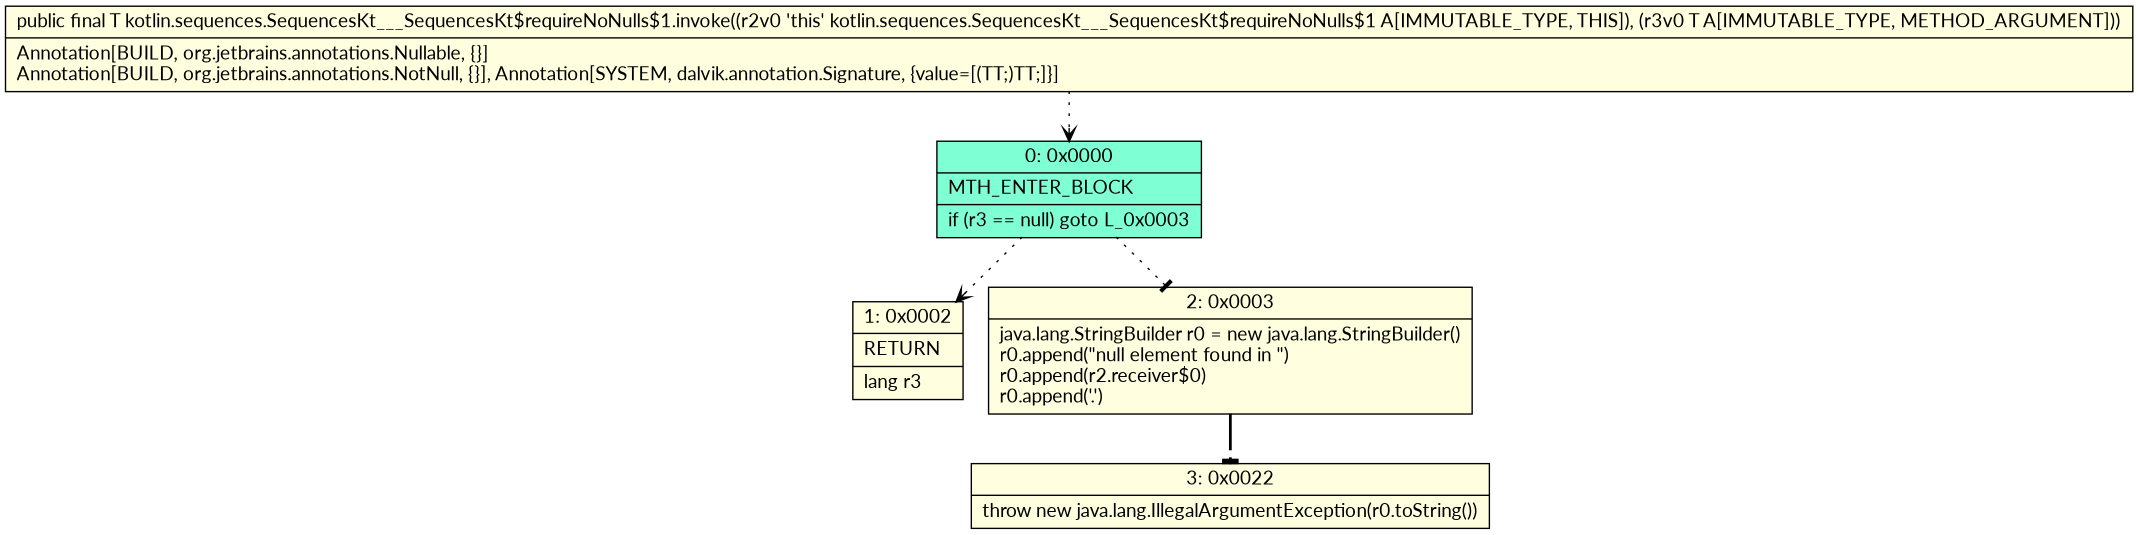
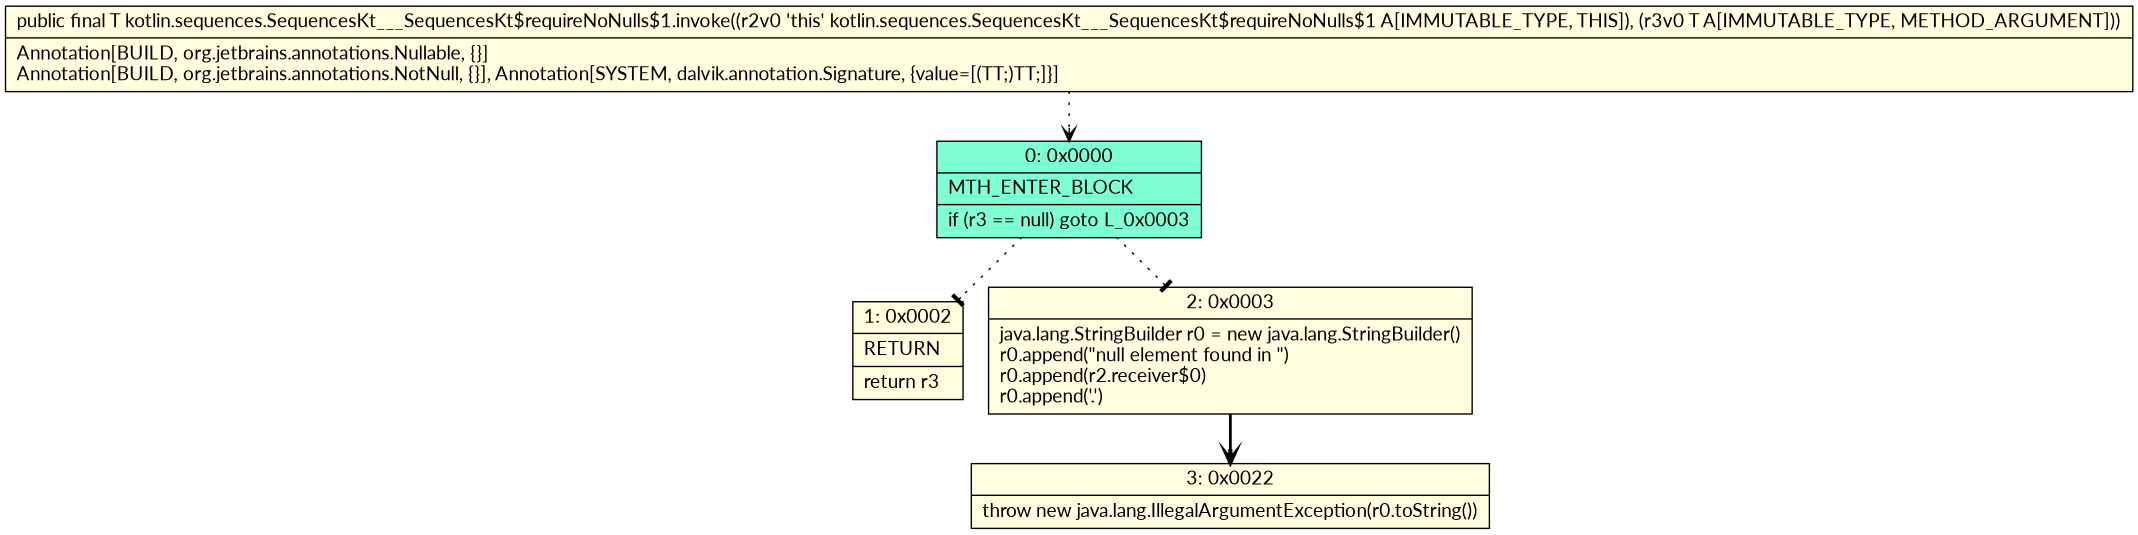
(991, 267) -> (991, 267)
(893, 382) -> (902, 382)
(1230, 432) -> (1230, 432)
